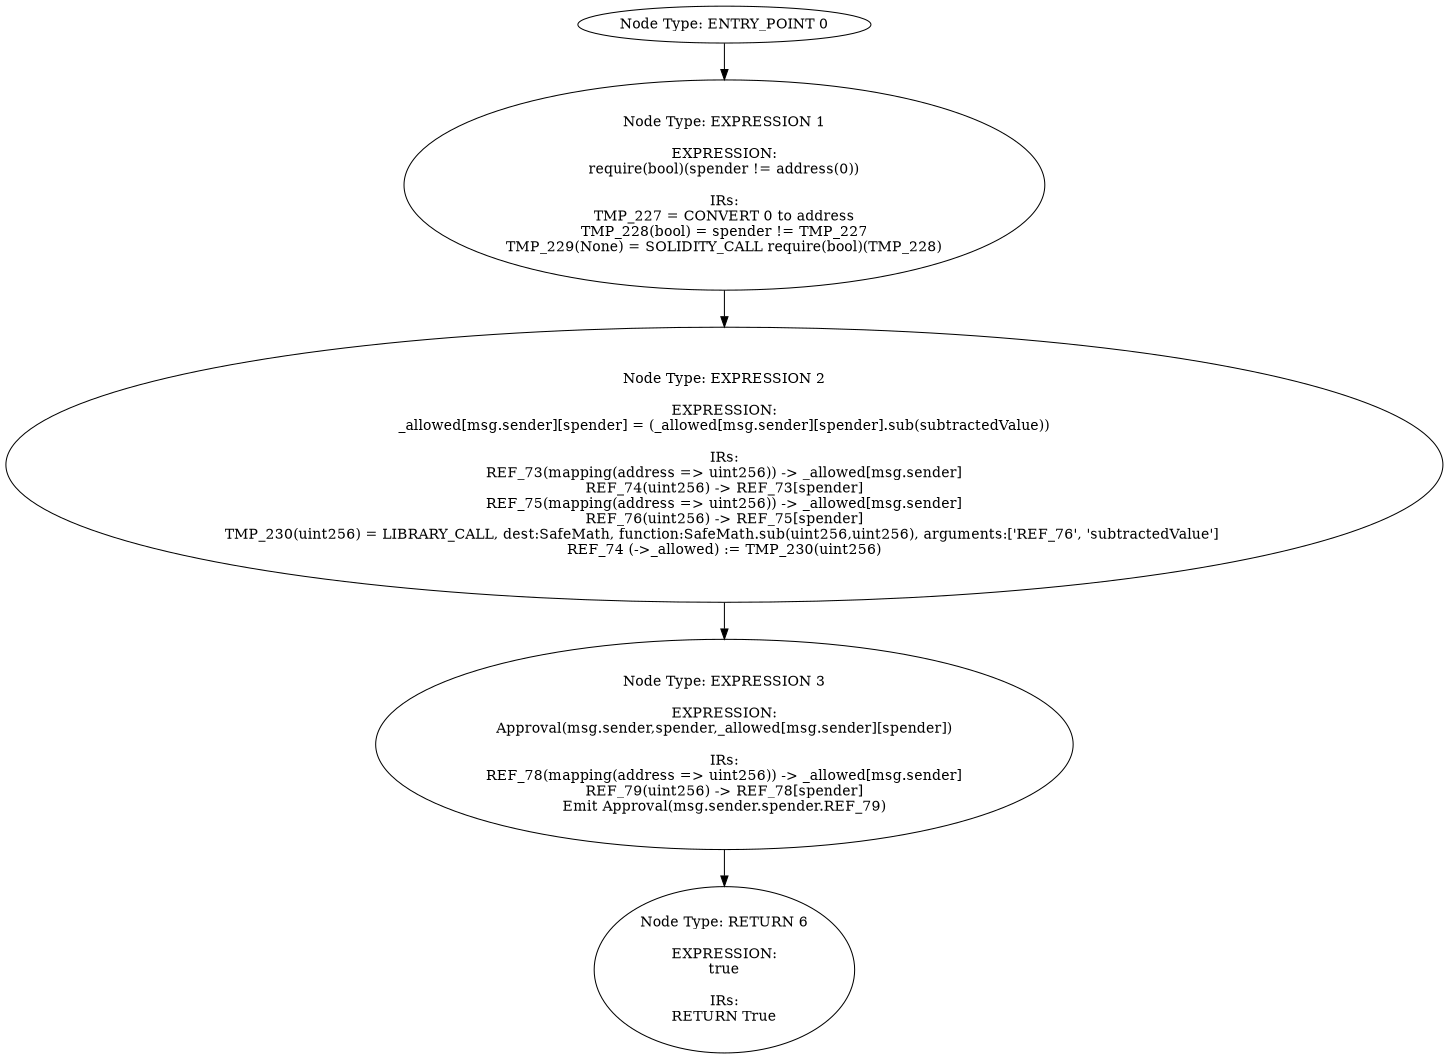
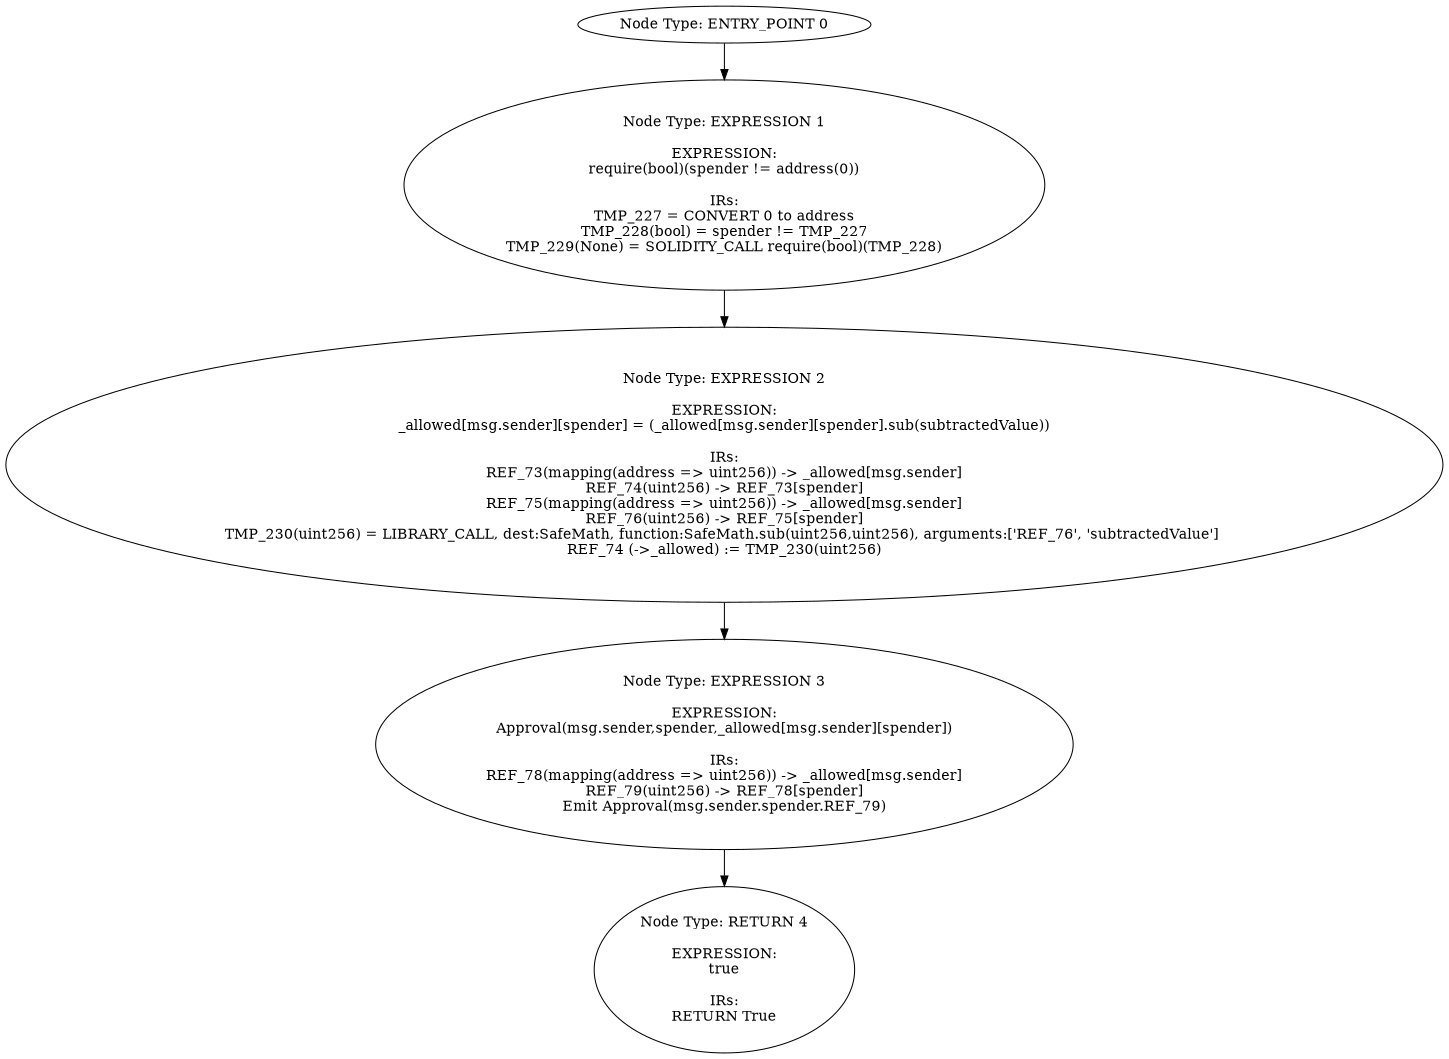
(724, 970) -> (724, 970)
